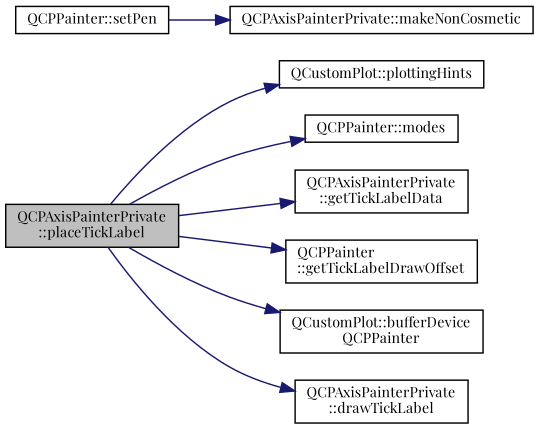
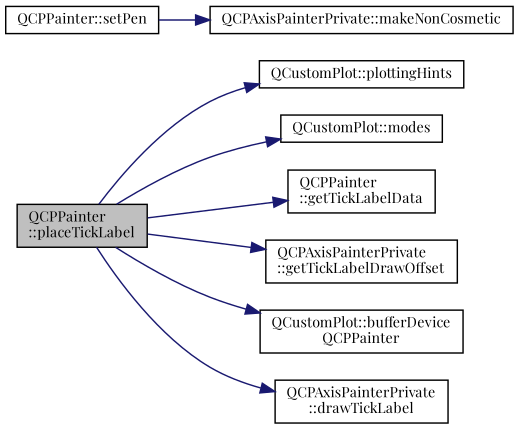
(382, 129) -> (362, 129)
(382, 192) -> (362, 192)
(92, 226) -> (82, 226)
(382, 262) -> (362, 262)
